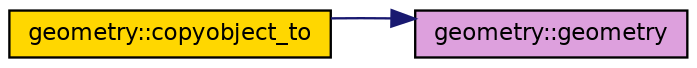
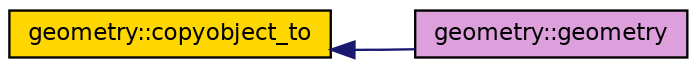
(361, 18) -> (385, 50)
